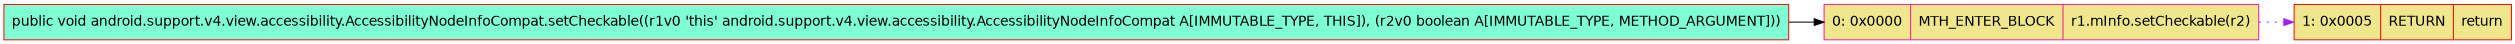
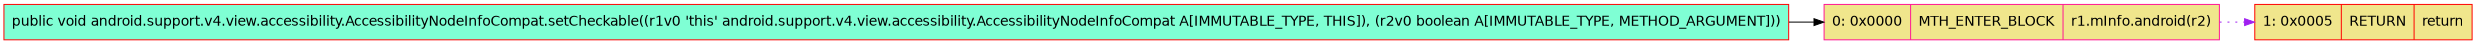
(2161, 22) -> (2141, 22)
